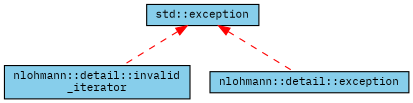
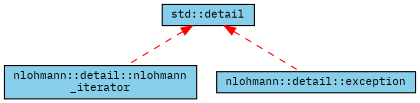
(203, 15) -> (208, 15)
(97, 82) -> (101, 82)
